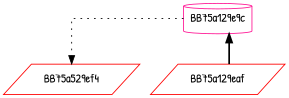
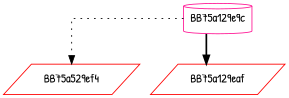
(229, 53) -> (206, 45)
